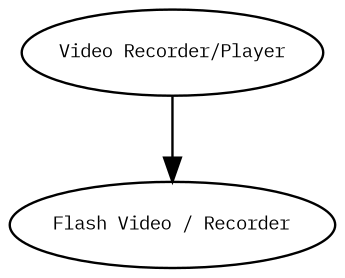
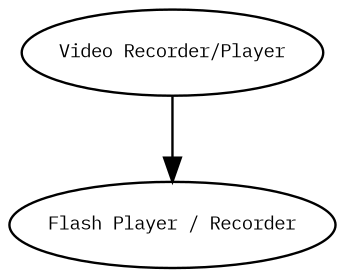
(172, 225) -> (172, 225)
